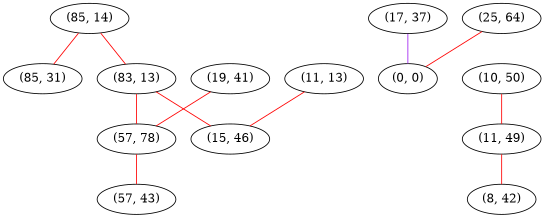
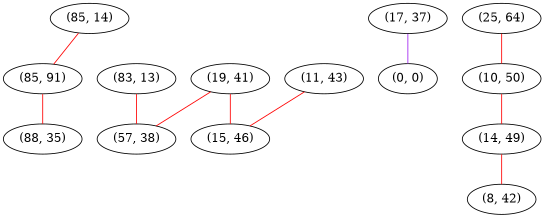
(113, 49) -> none
(454, 49) -> (502, 49)
(43, 79) -> (43, 79)
(324, 79) -> (324, 79)
(178, 105) -> (230, 109)
none -> (43, 139)
(137, 139) -> (137, 139)
(502, 139) -> (502, 139)
(137, 199) -> none
